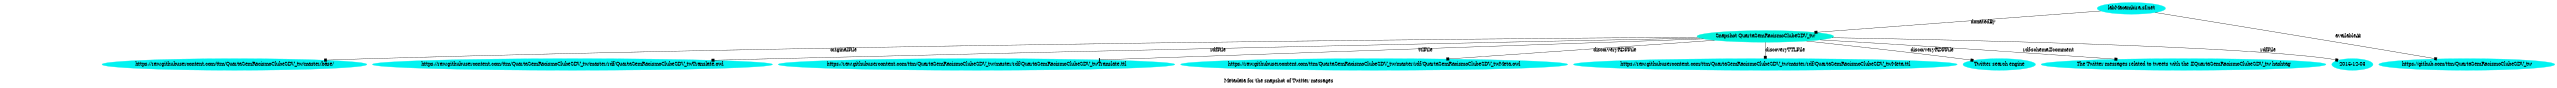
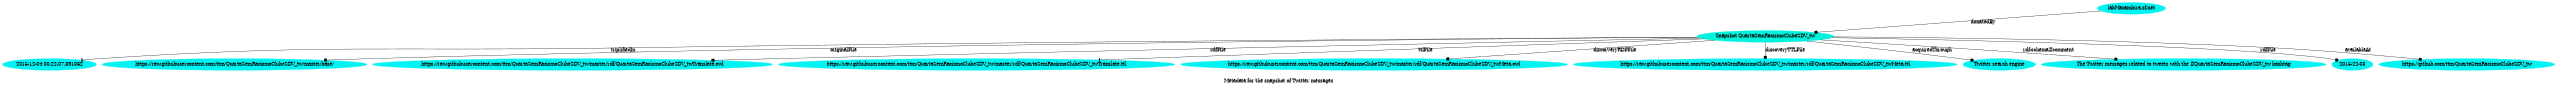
(2294, 35) -> (2126, 42)
(1932, 50) -> (1932, 50)
none -> (49, 64)
(2352, 64) -> (2352, 64)
